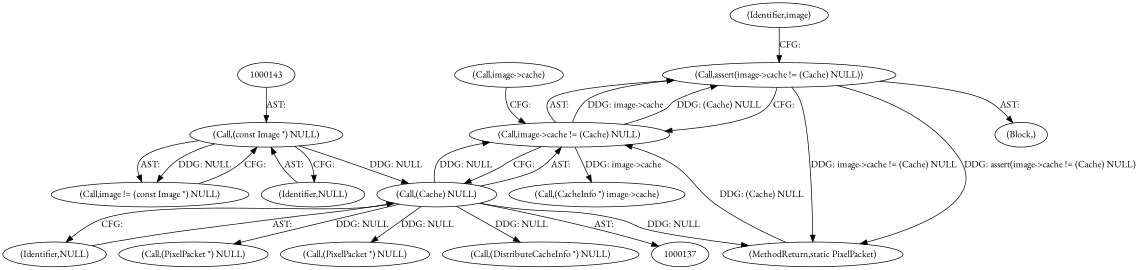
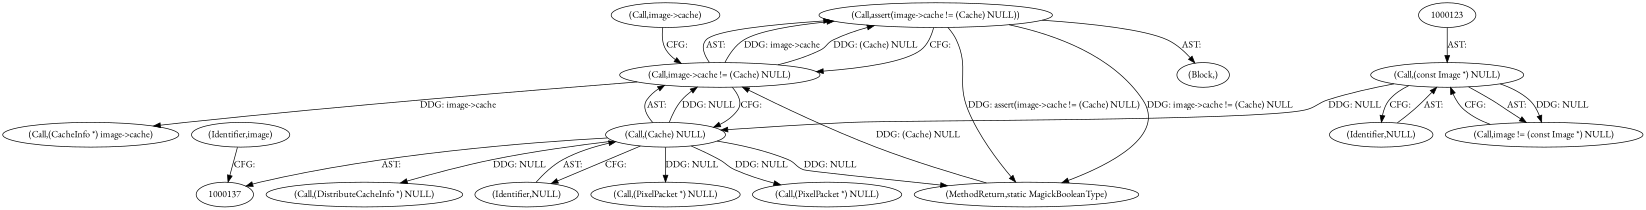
(779, 42) -> (234, 161)
(266, 75) -> (1447, 15)
(813, 254) -> (1026, 195)
